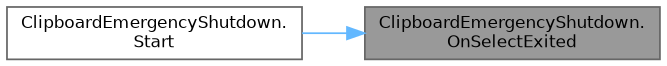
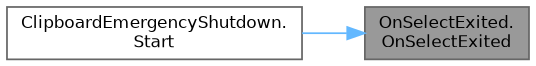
(512, 33) -> (447, 33)
